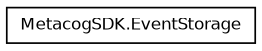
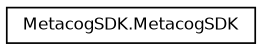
(131, 25) -> (131, 25)
